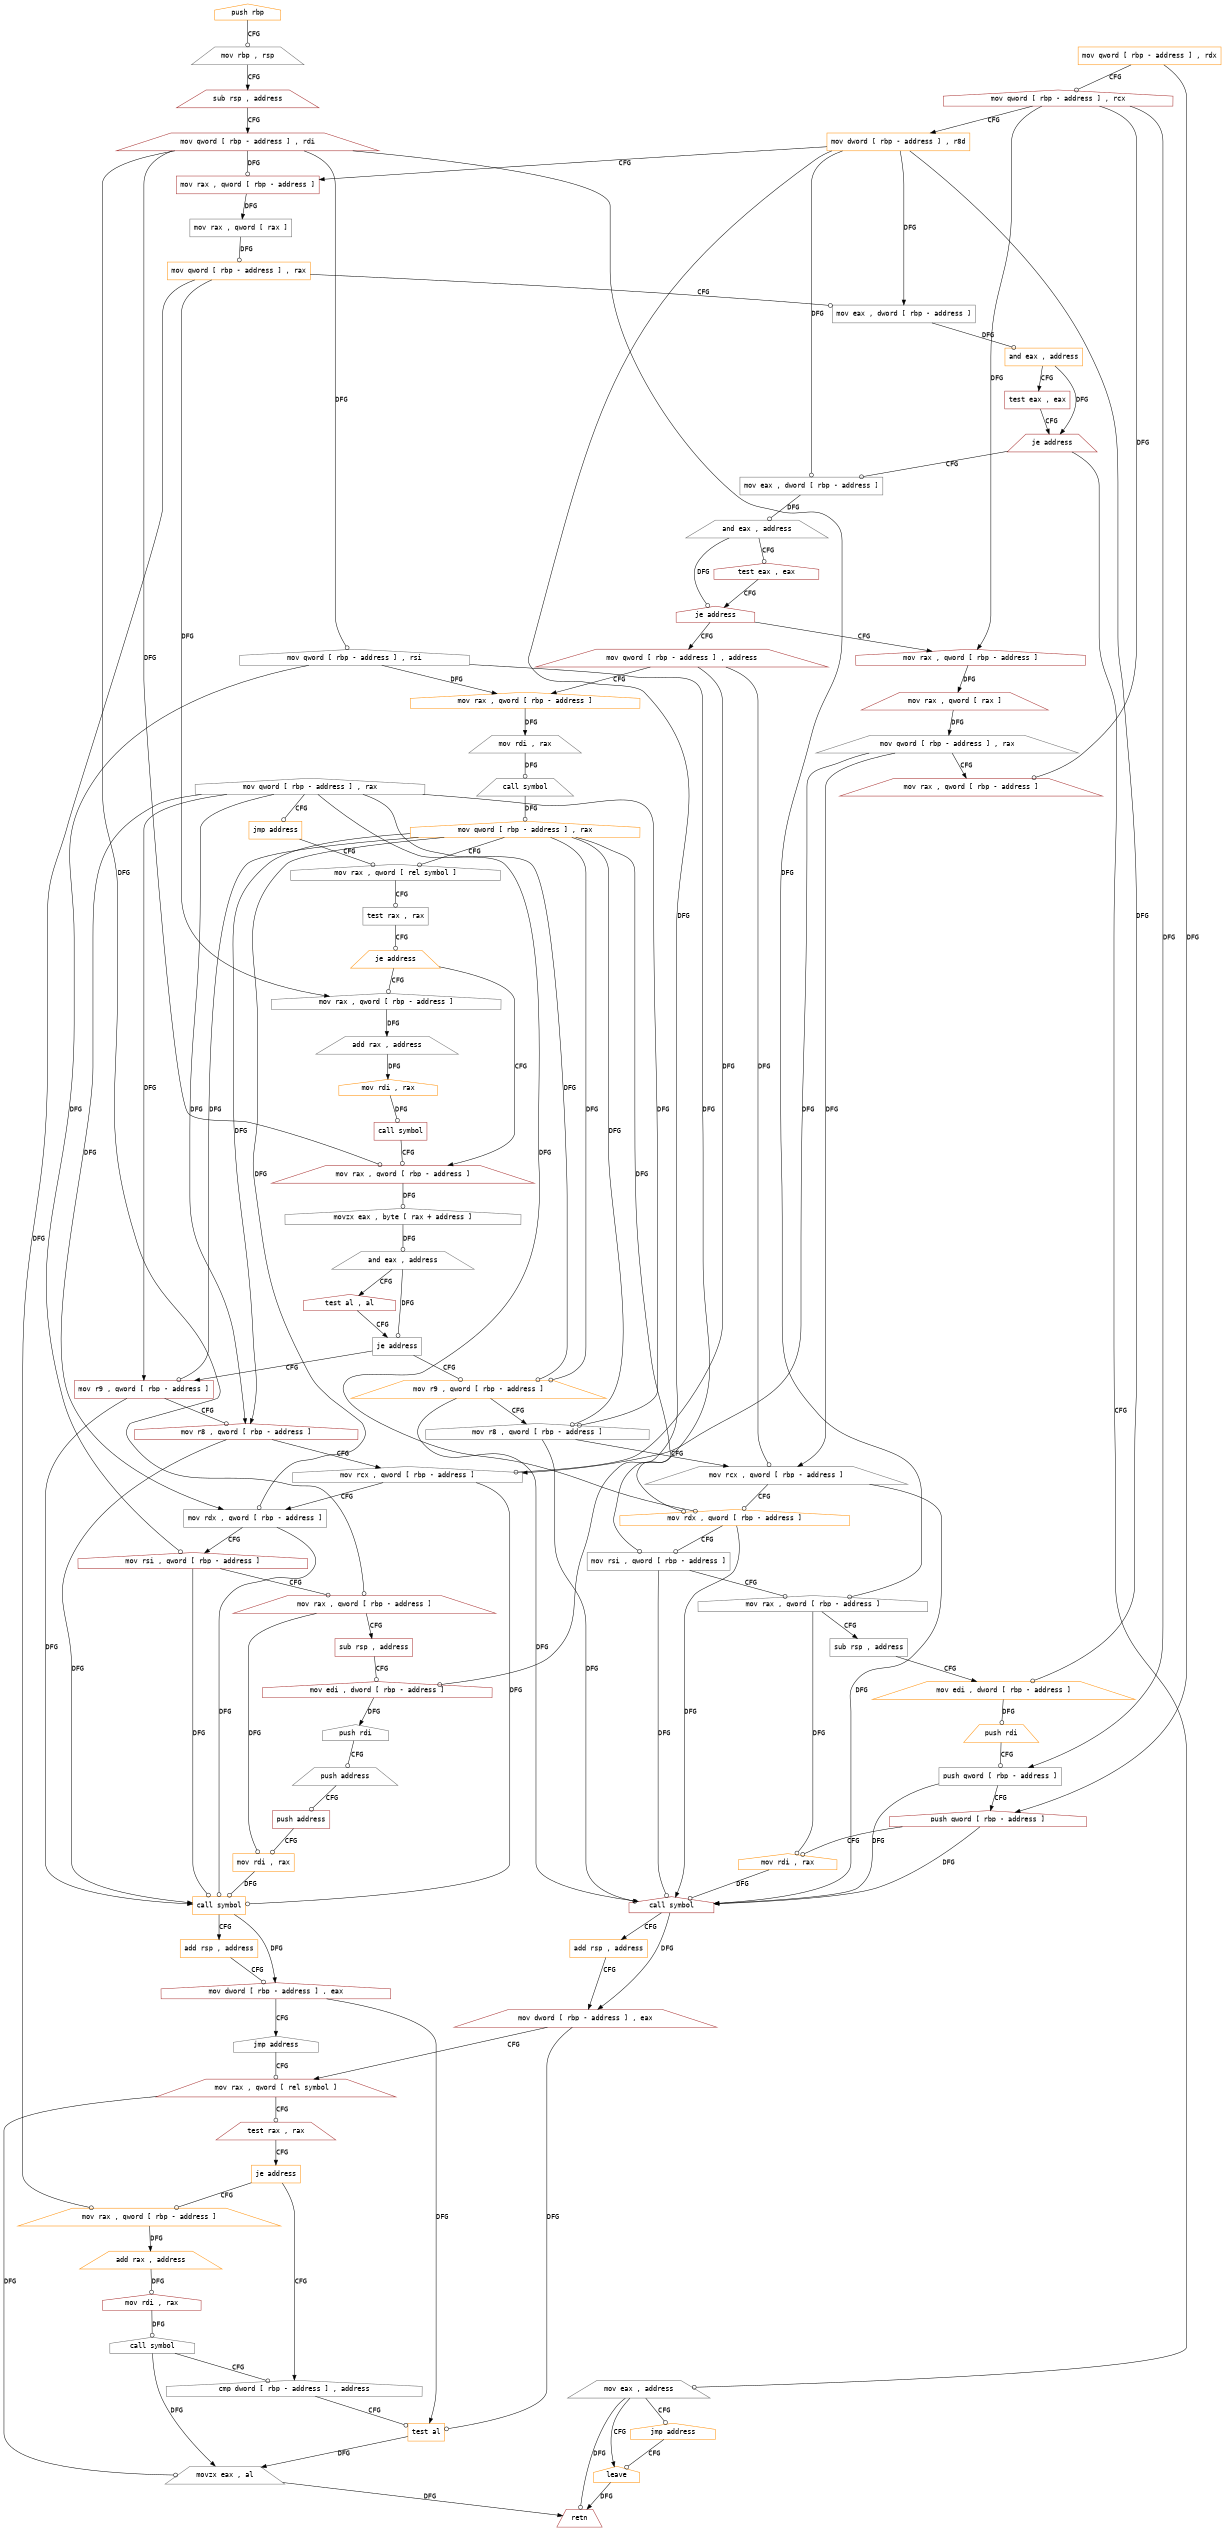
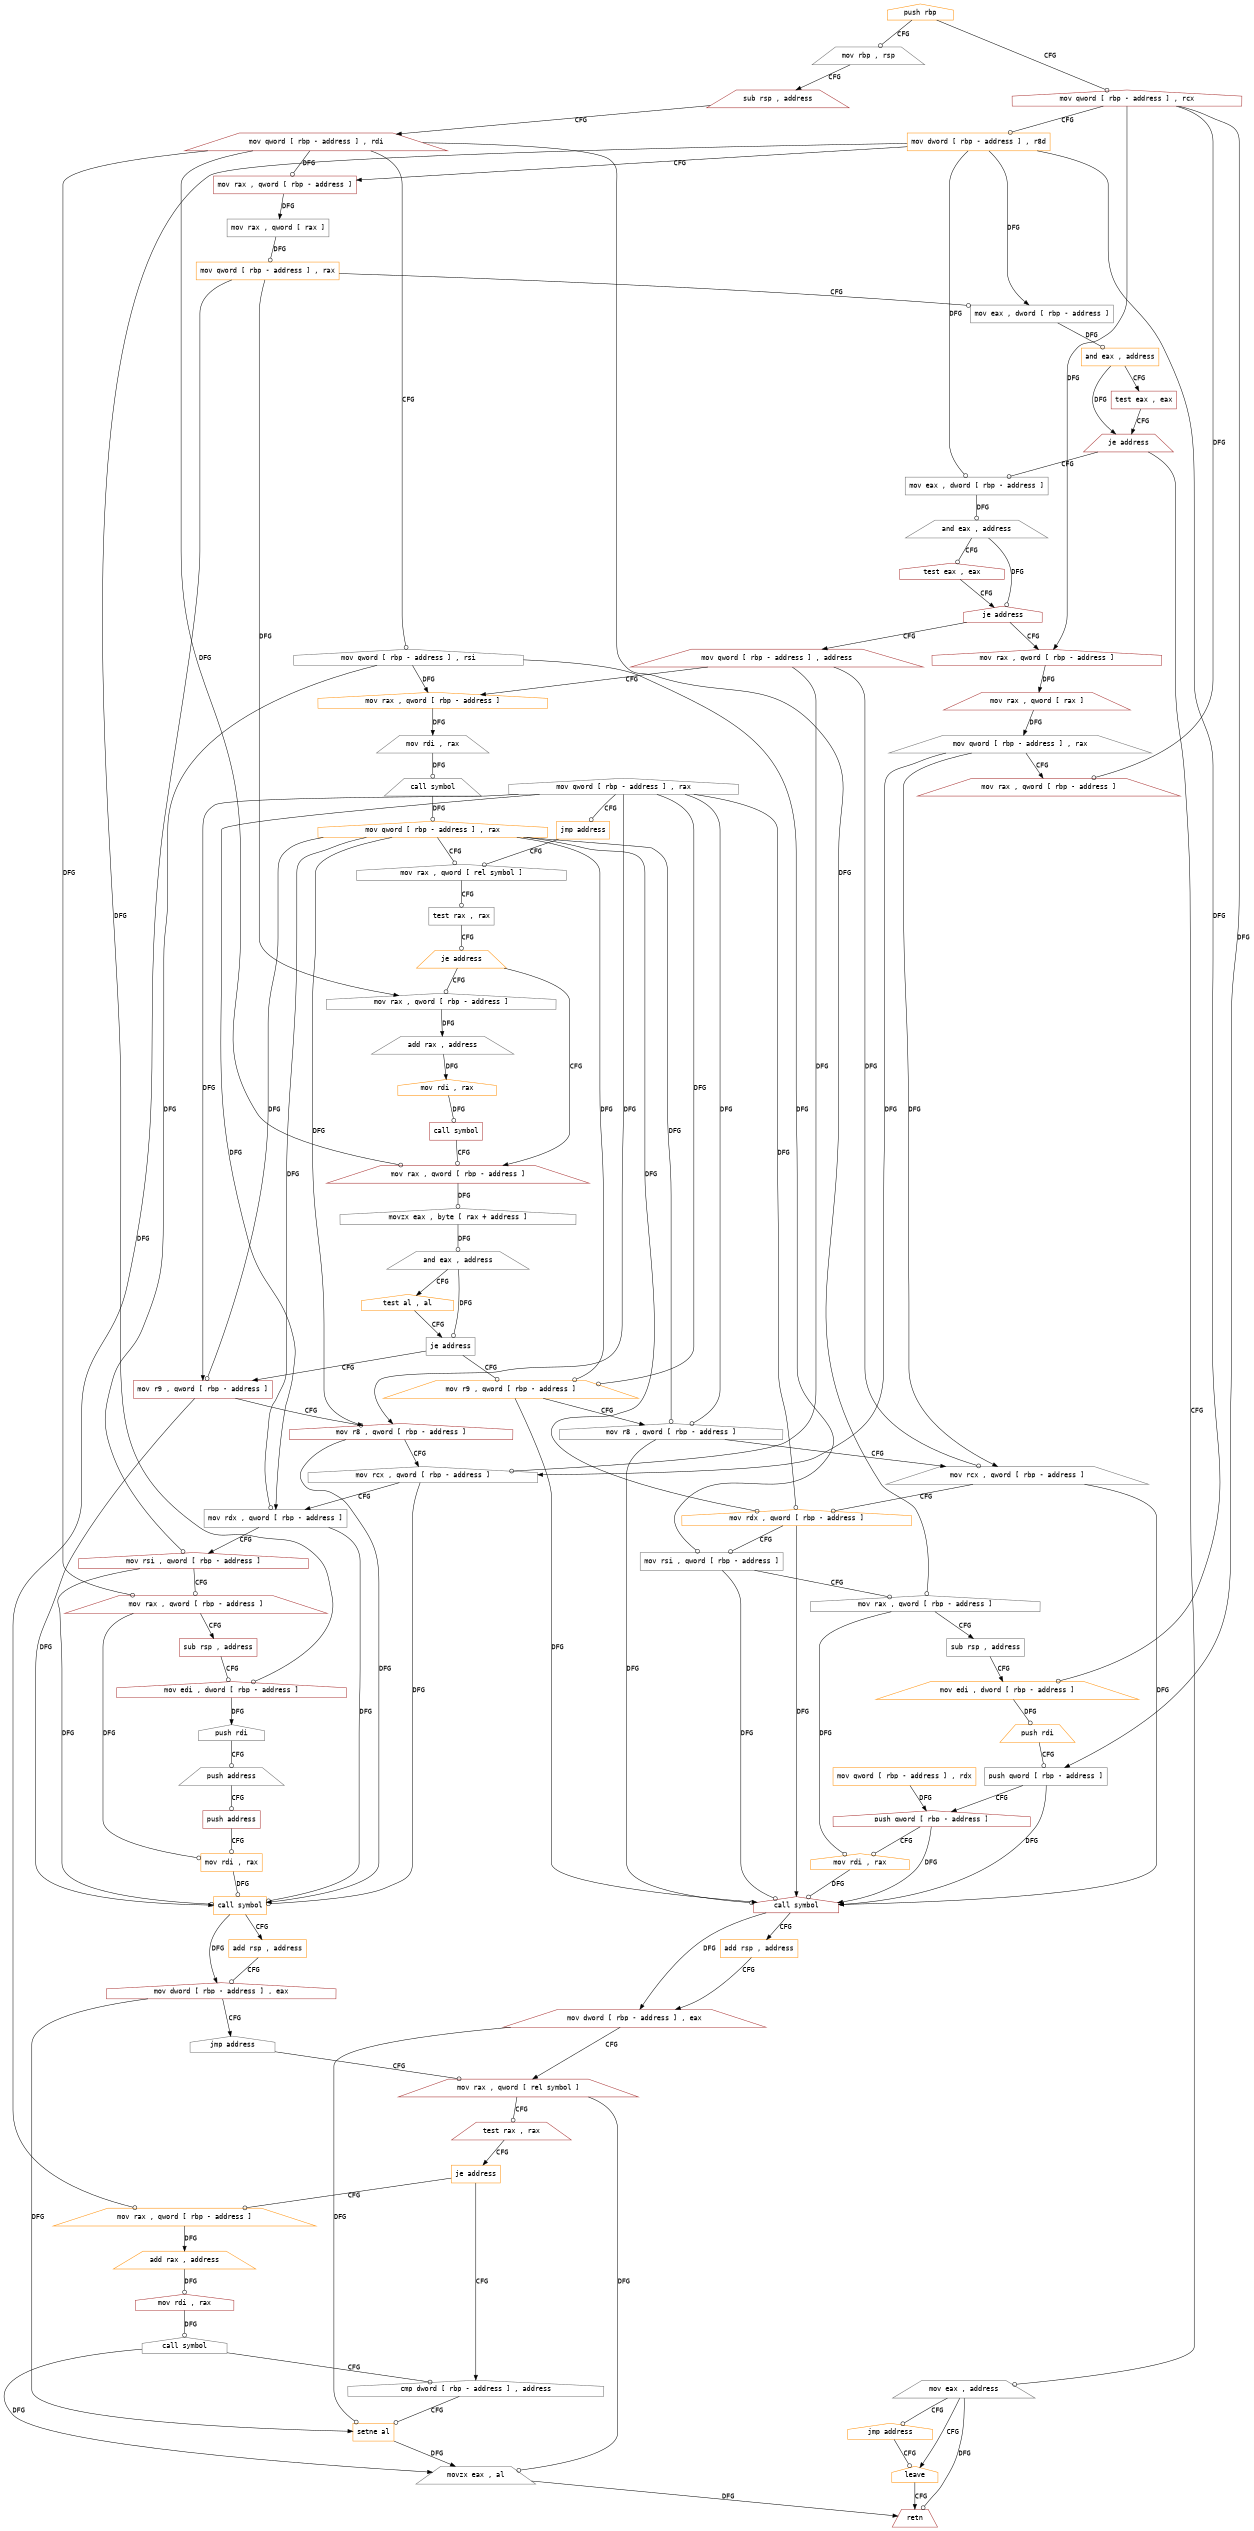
(1105, 77) -> (1021, 55)
(984, 119) -> (1058, 119)
(341, 400) -> (408, 400)
(350, 1303) -> (408, 1303)
(426, 2432) -> (373, 2432)
(606, 2497) -> (921, 2497)
